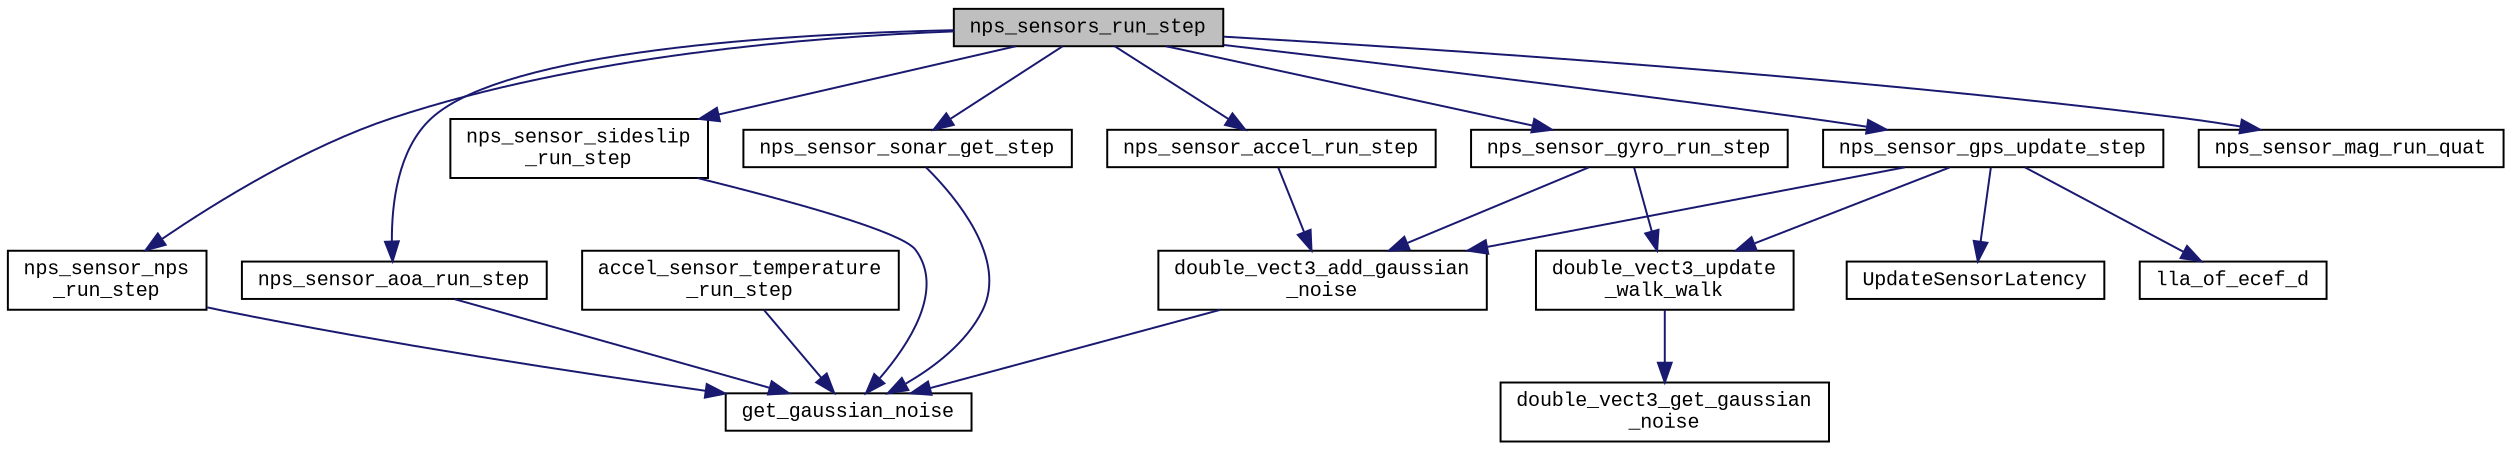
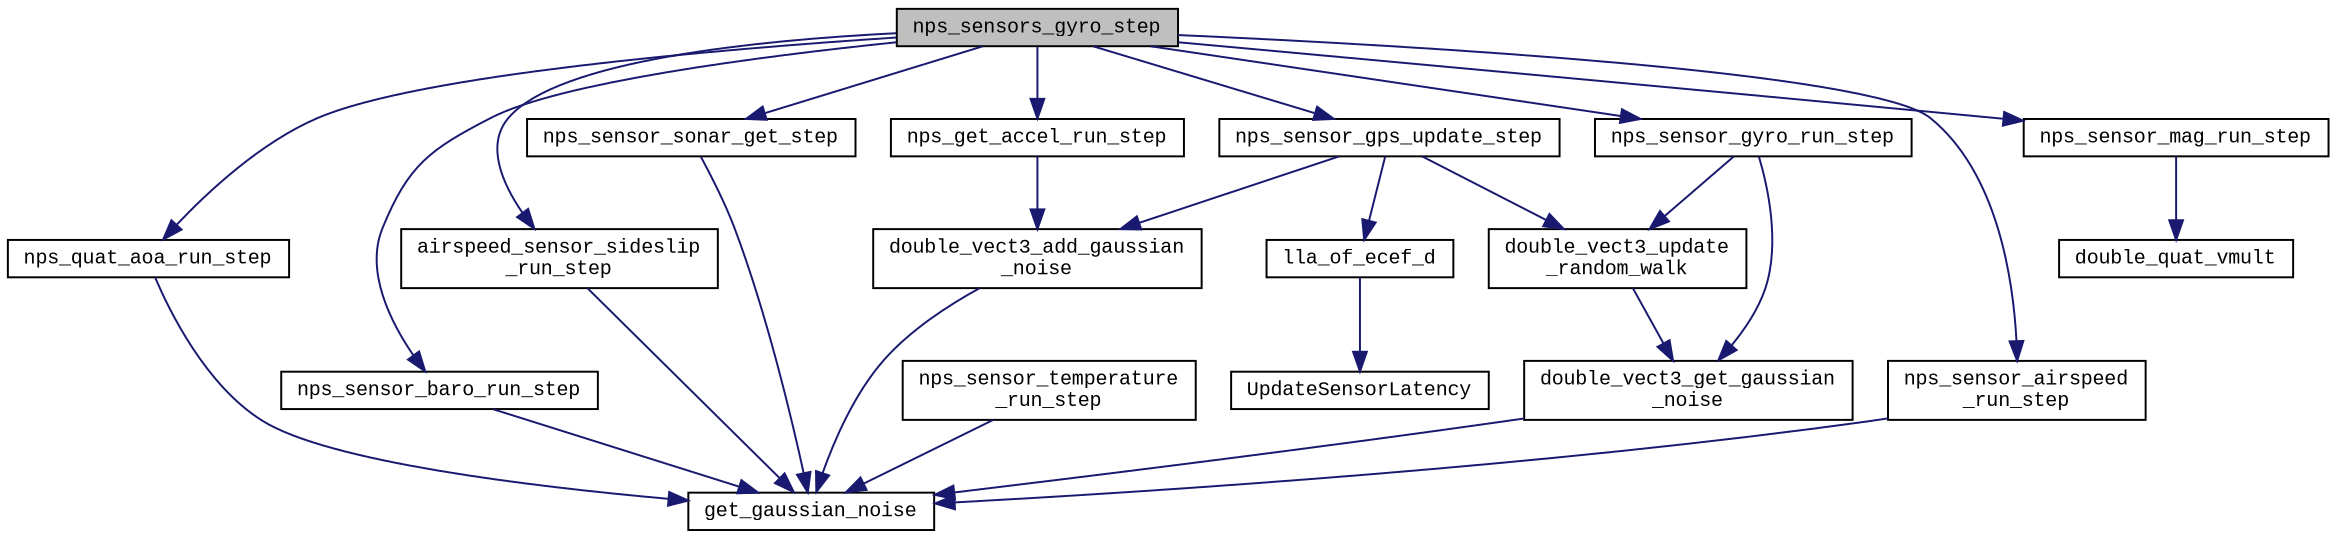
(1089, 28) -> (1037, 28)
(579, 148) -> (560, 259)
(1271, 148) -> (1037, 138)
(2351, 148) -> (2176, 138)
(1498, 205) -> (1772, 255)
(1986, 205) -> (1360, 315)
none -> (2176, 259)
(107, 280) -> (2017, 390)
(394, 280) -> (148, 259)
(740, 280) -> (1049, 390)
(1665, 280) -> (1618, 259)
none -> (440, 390)
none -> (1239, 457)
